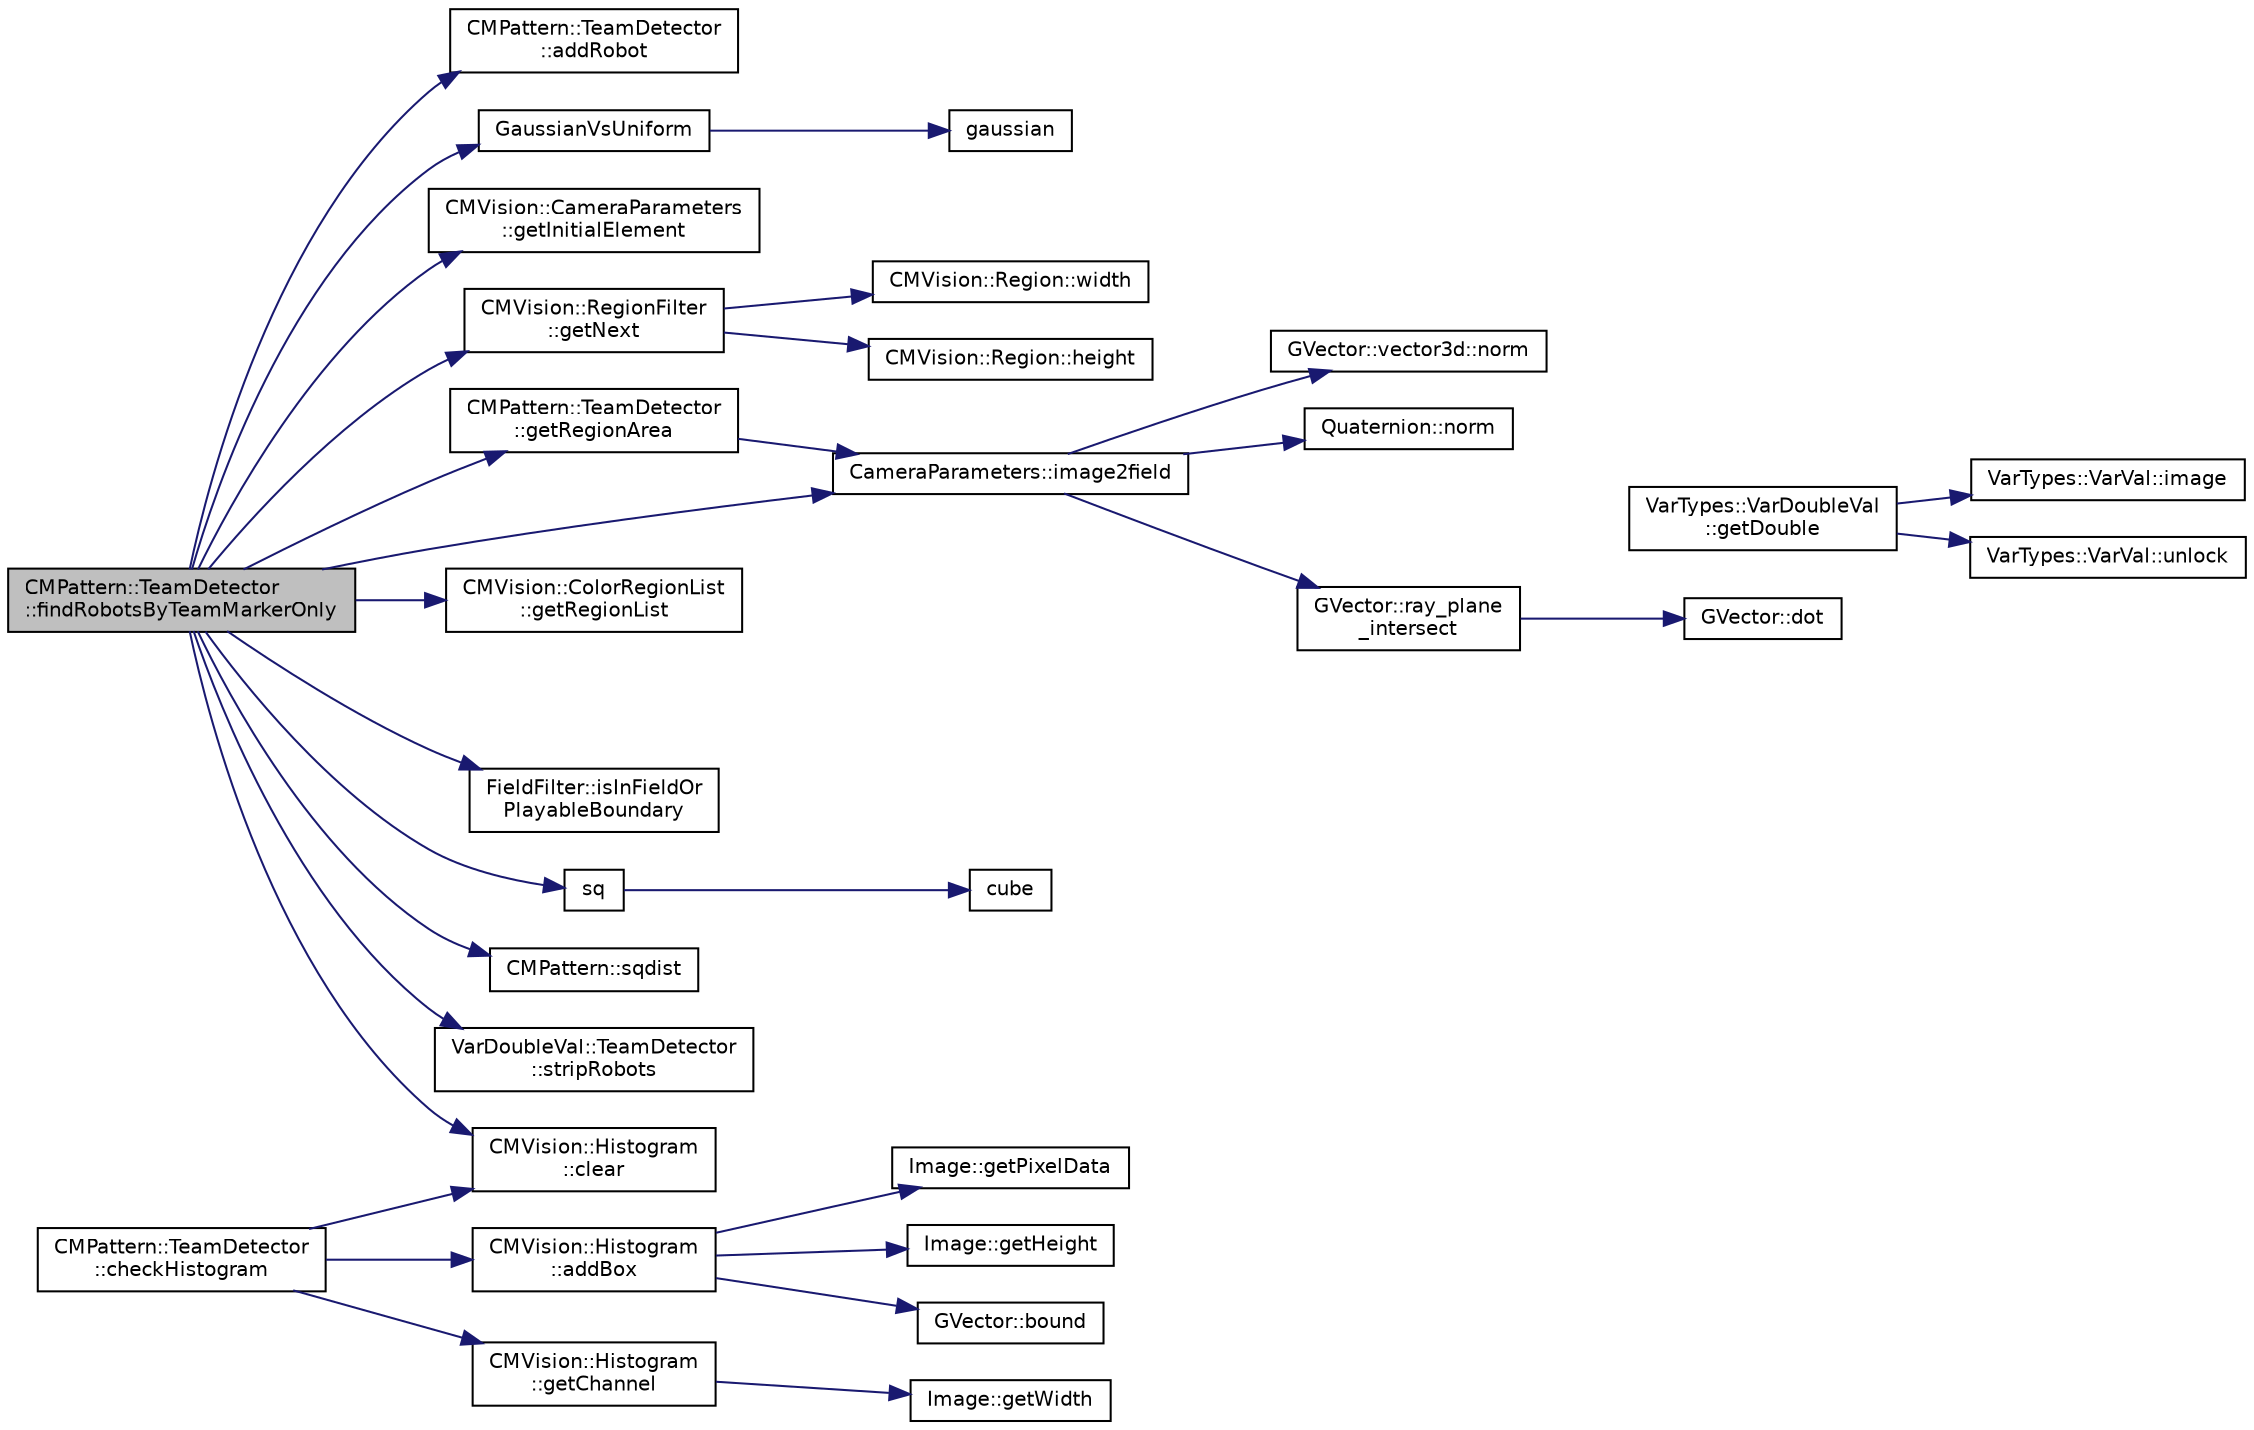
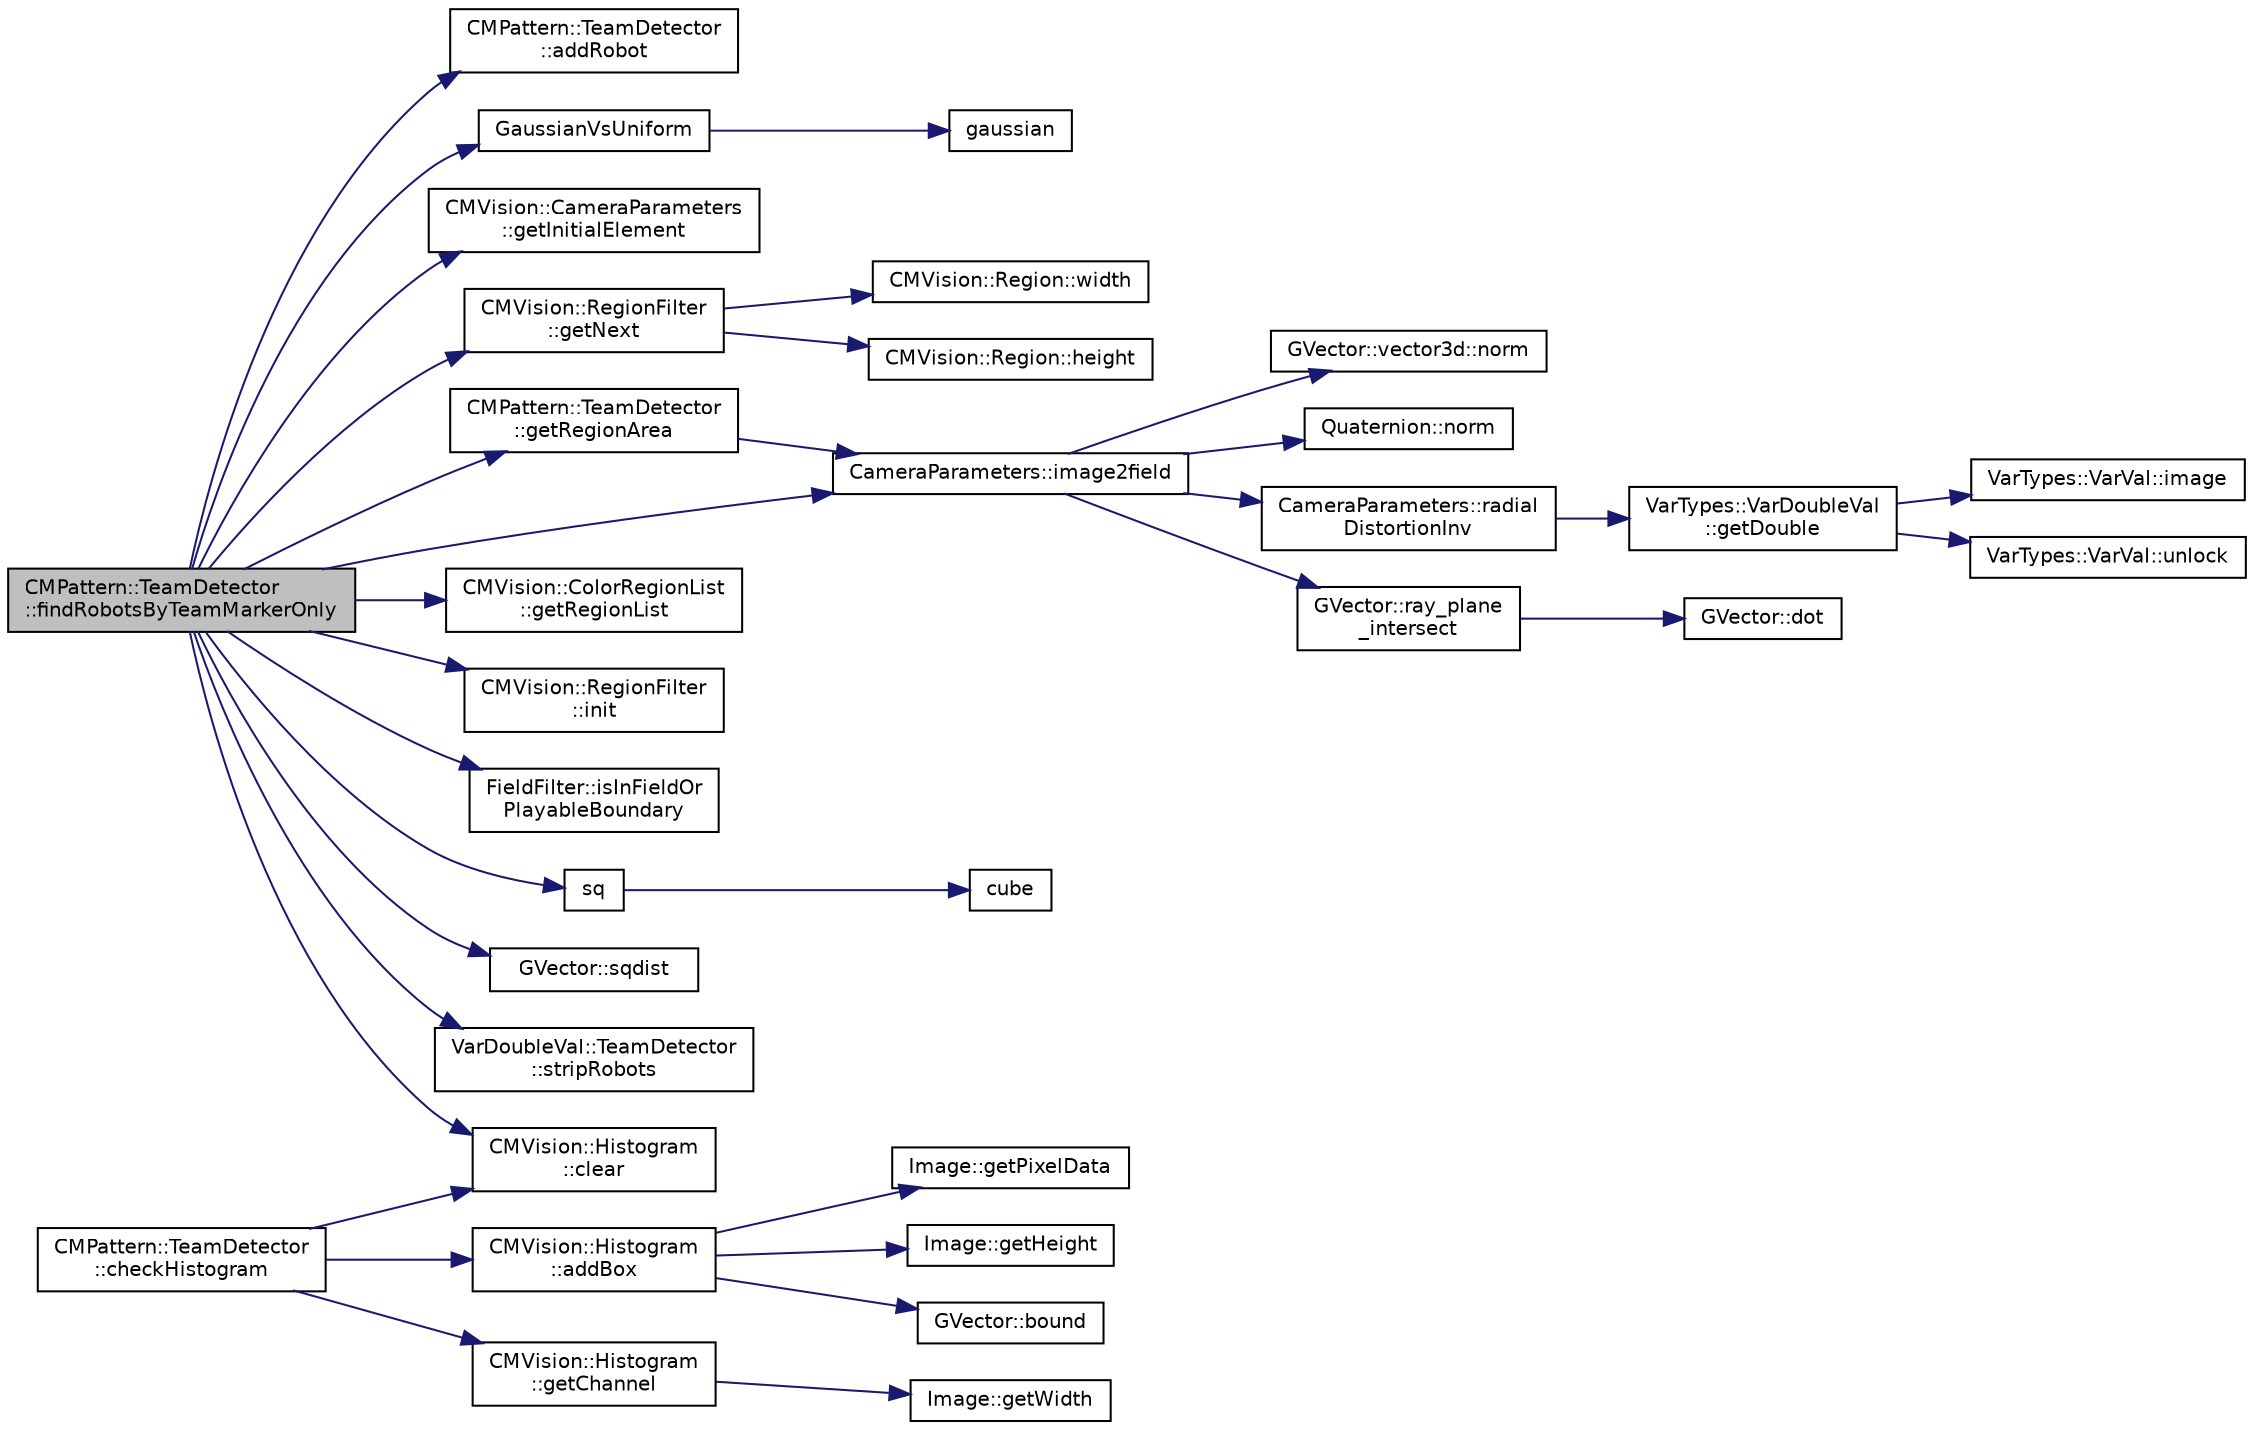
none -> (1409, 519)
none -> (594, 700)
(594, 970) -> (594, 970)
